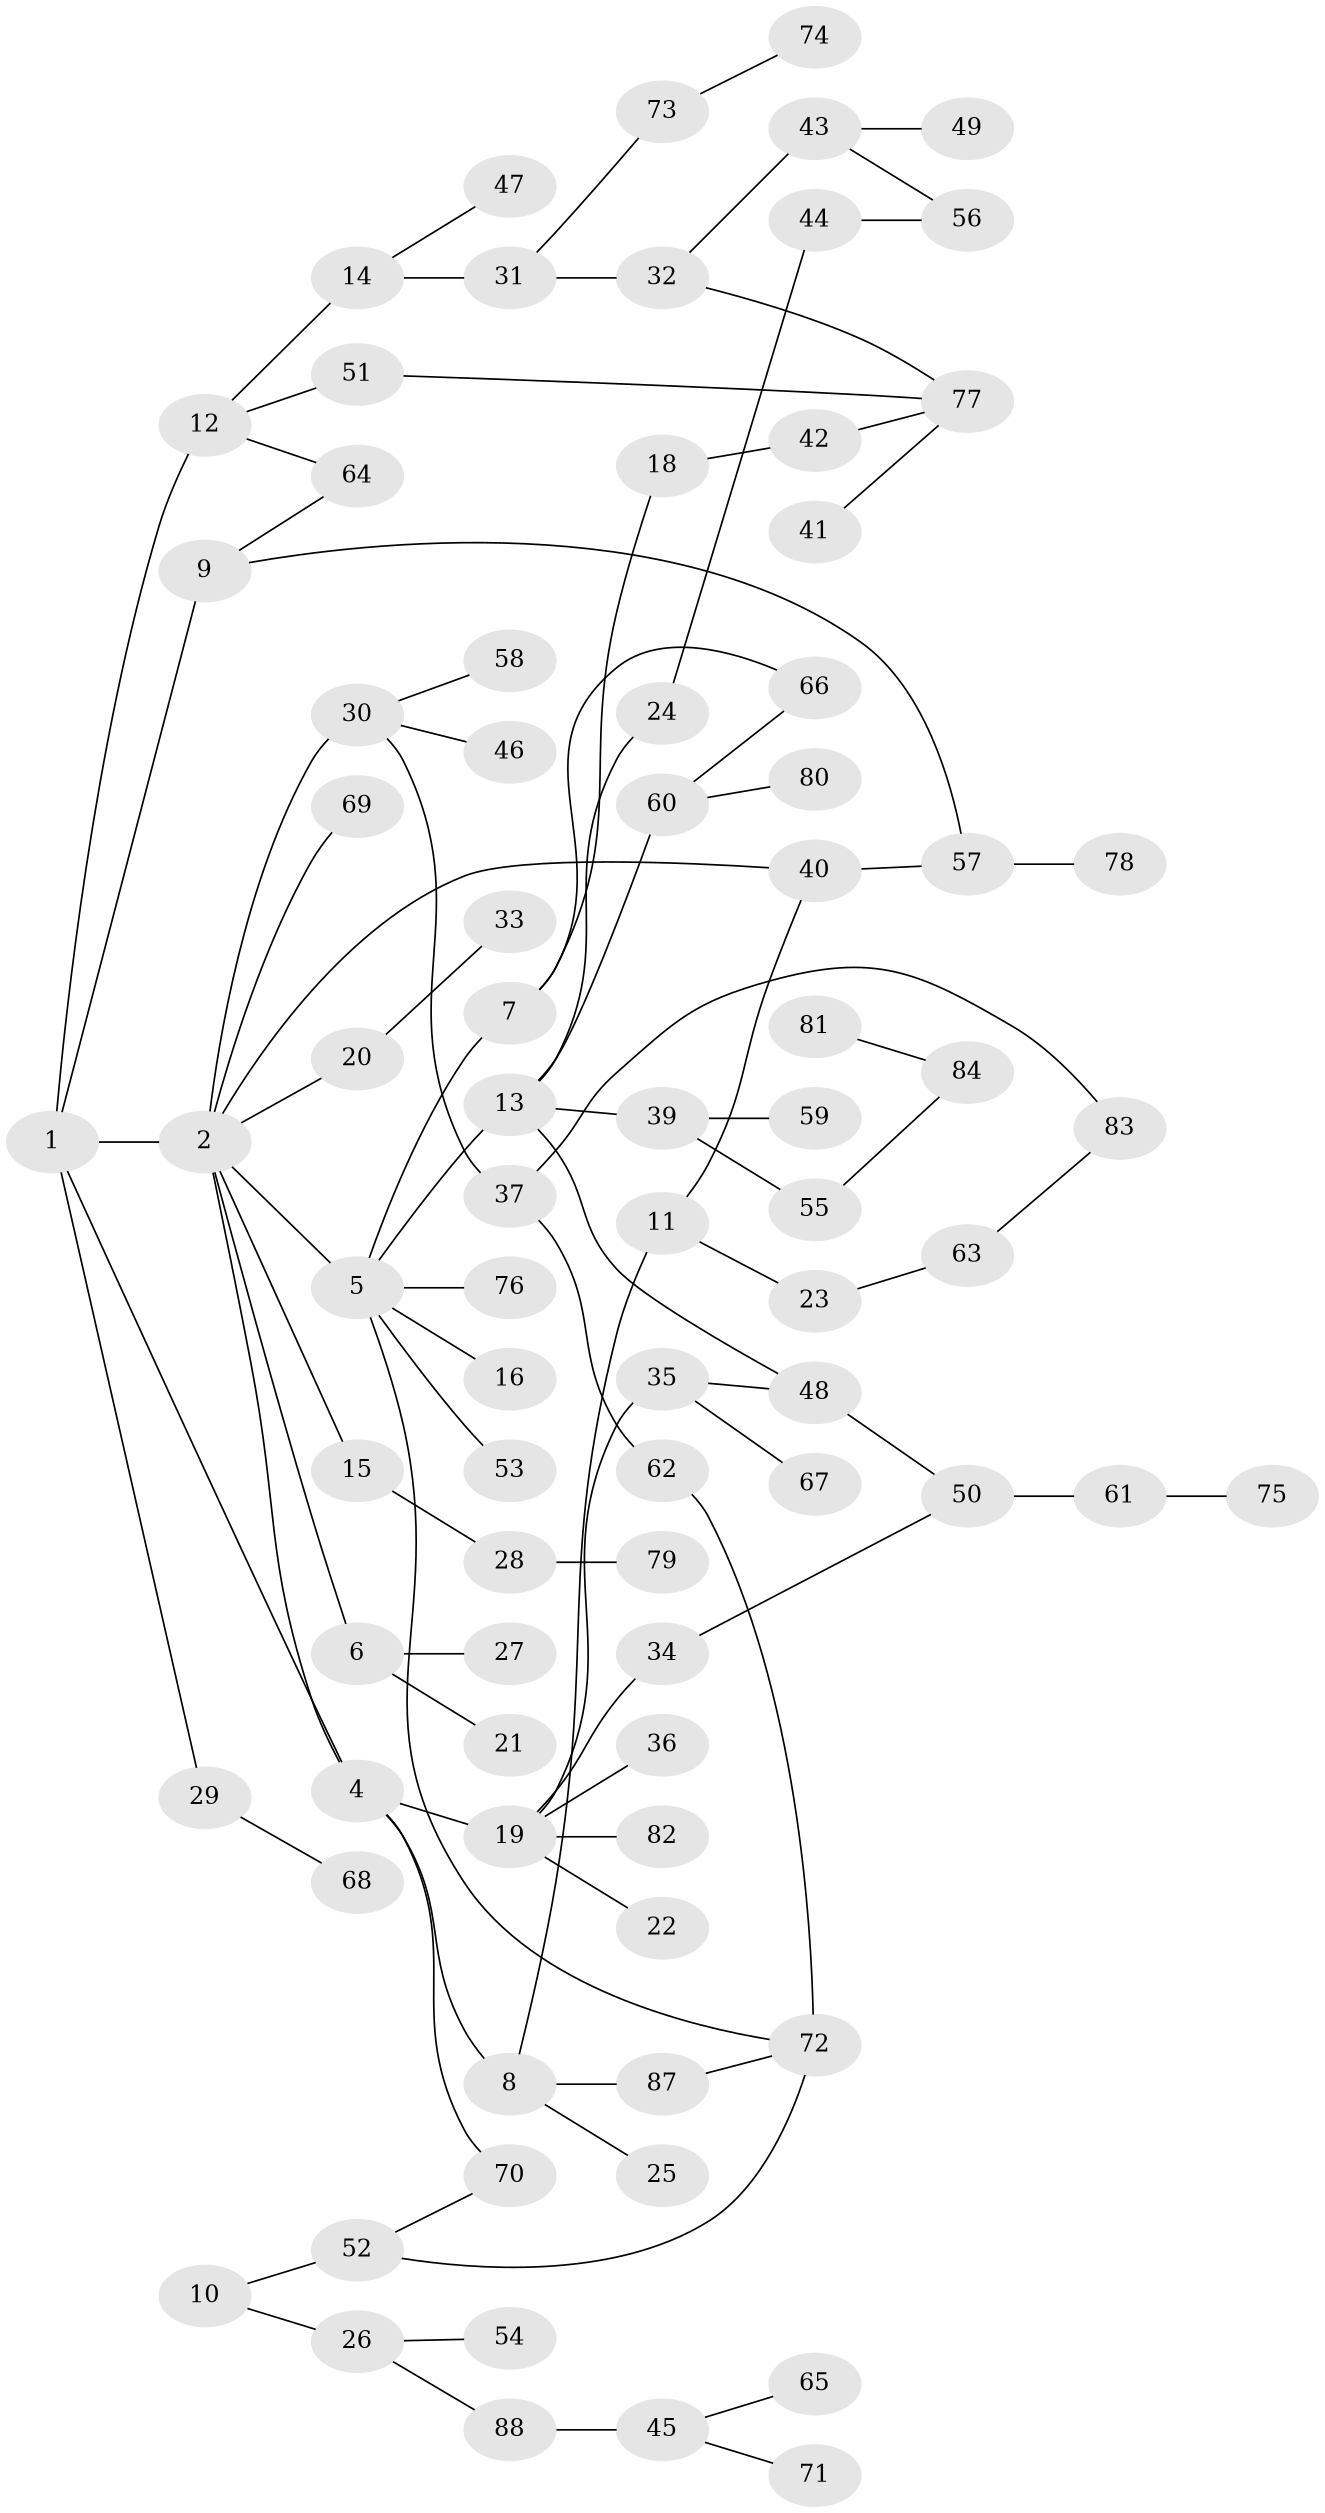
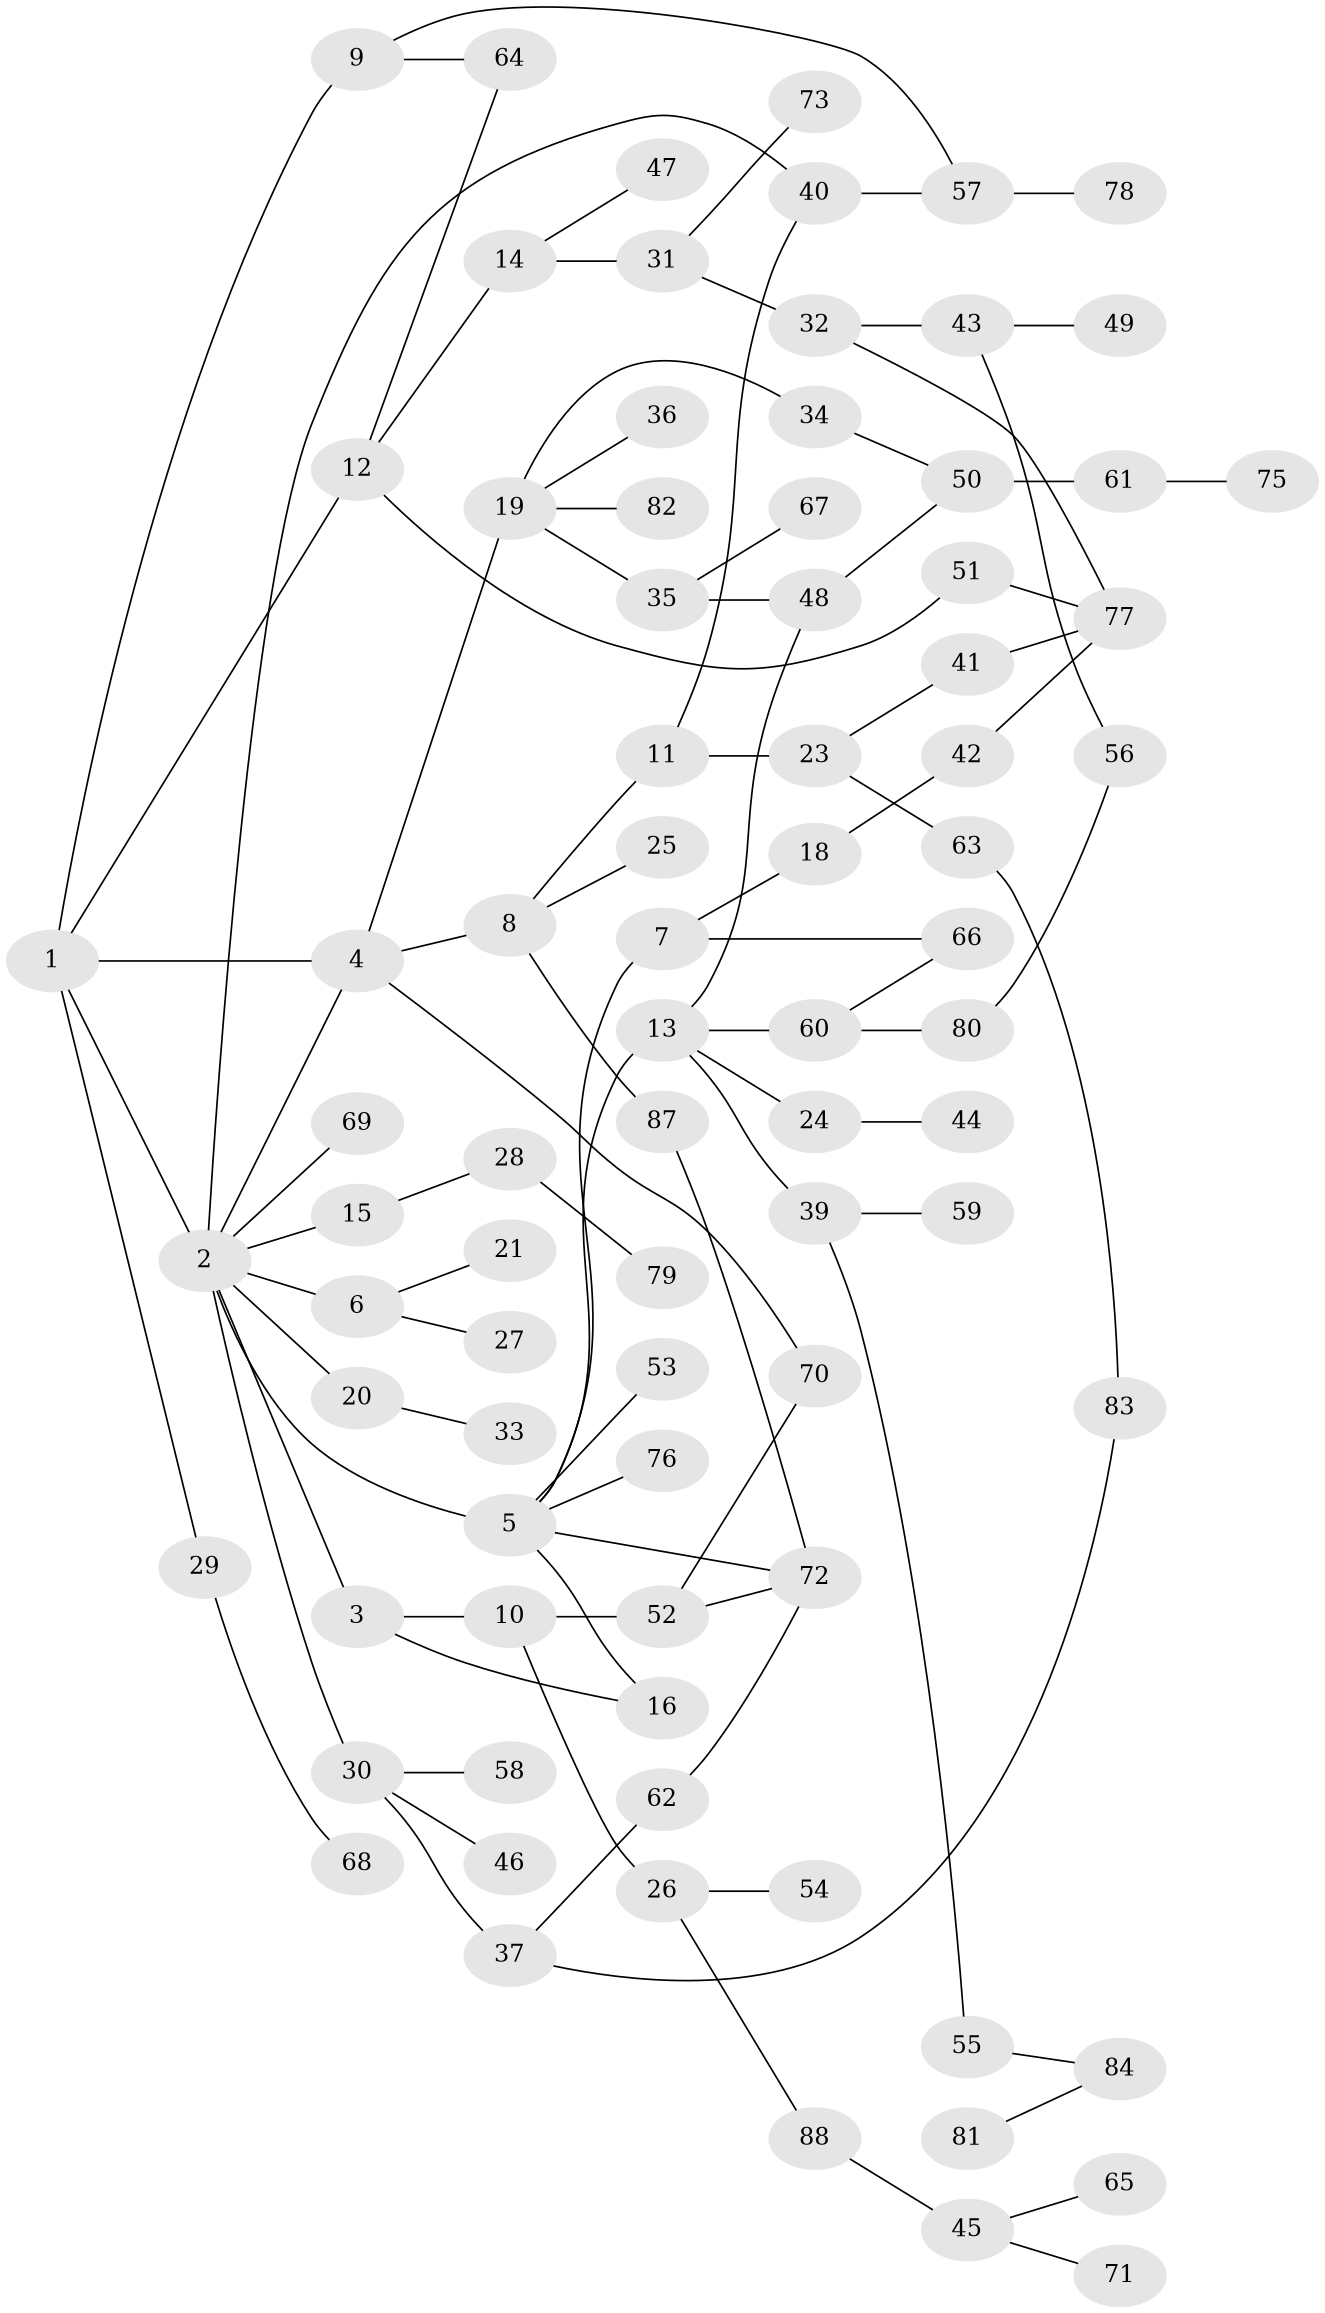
(815, 37) -> none
(892, 220) -> (1061, 901)
none -> (891, 710)
none -> (358, 1617)
(663, 1928) -> none
